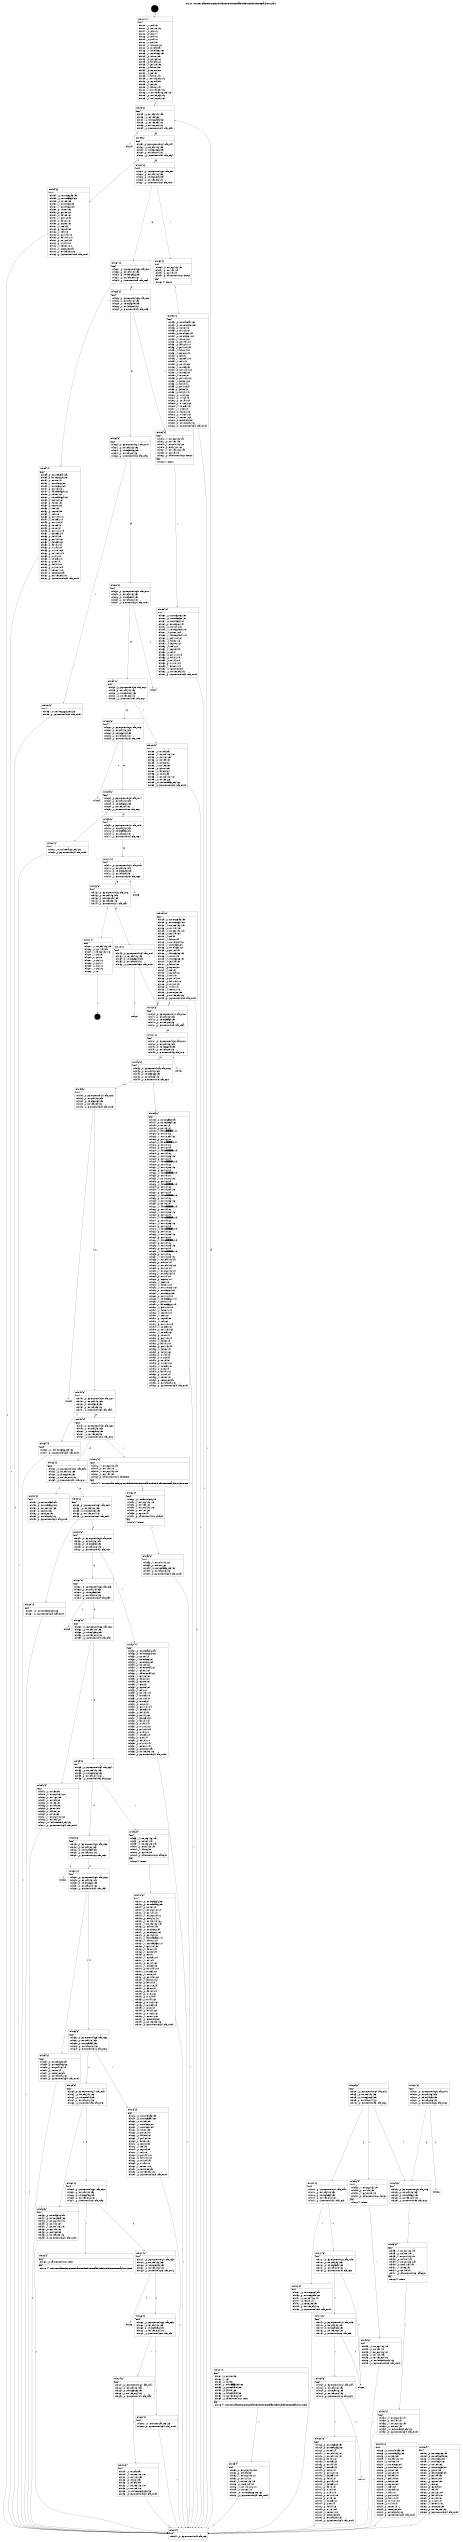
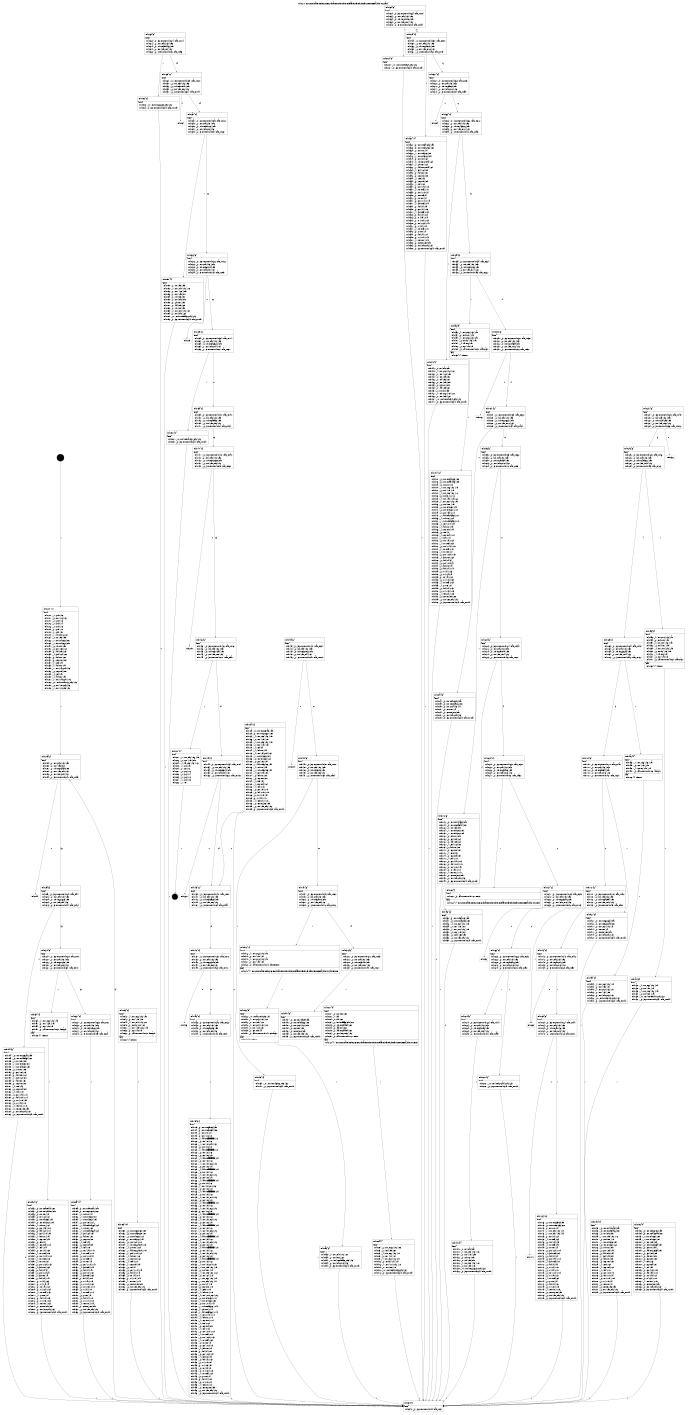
(131, 301) -> none
(124, 1085) -> none
(79, 1489) -> none
(389, 2143) -> (633, 553)
